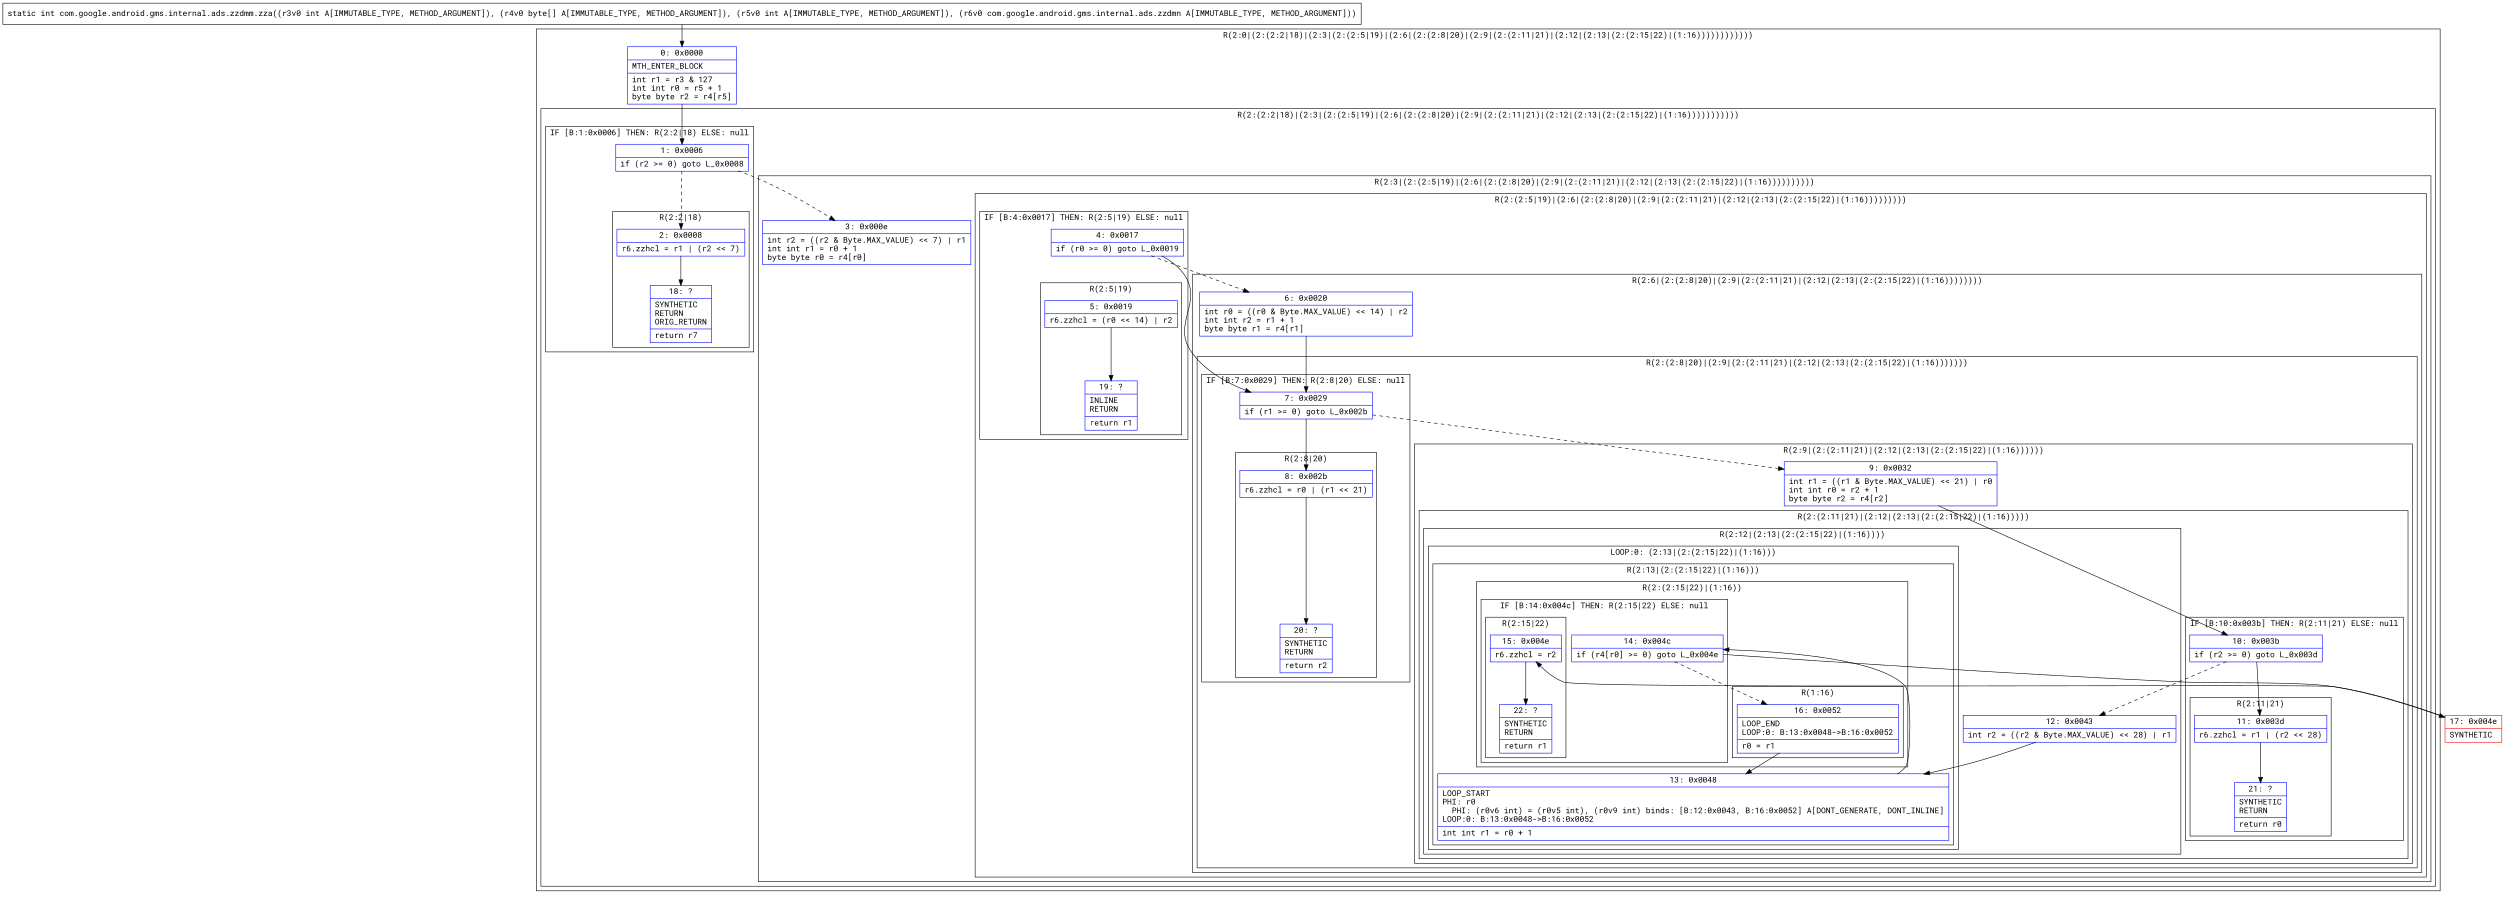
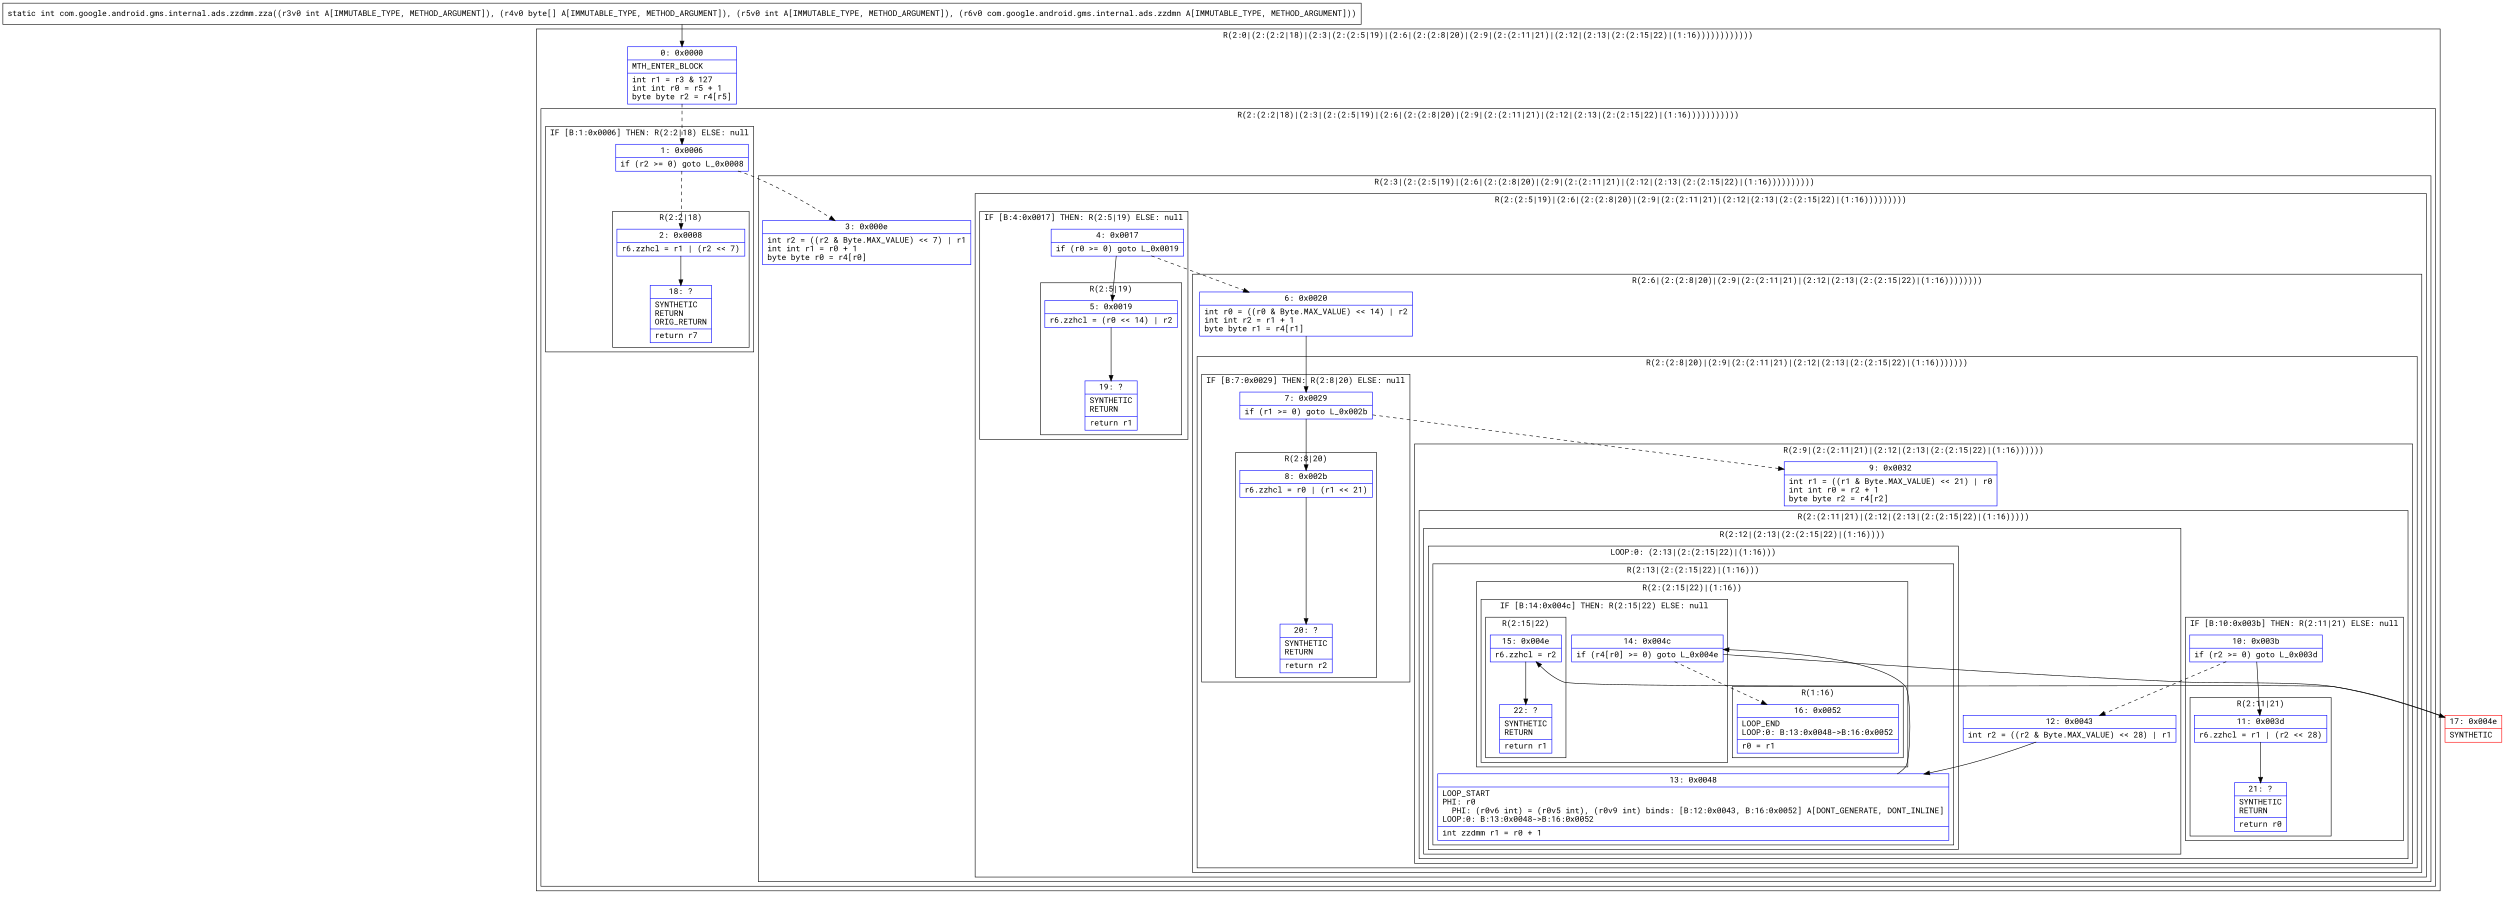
(682, 121) -> (682, 121)
(1204, 366) -> (1114, 276)
(1104, 401) -> (1111, 401)
(2080, 569) -> none
(1765, 762) -> none
(1487, 833) -> (1492, 833)
